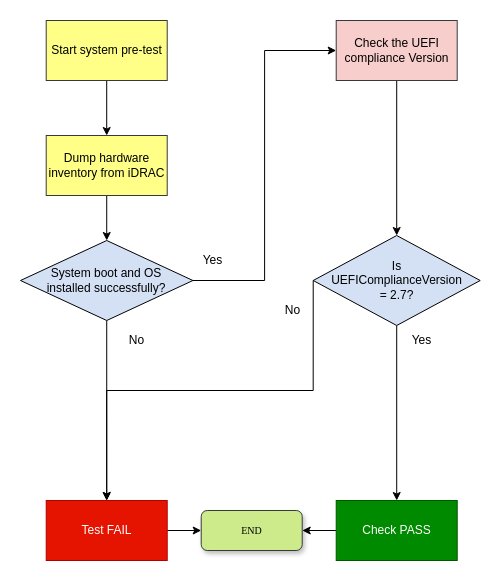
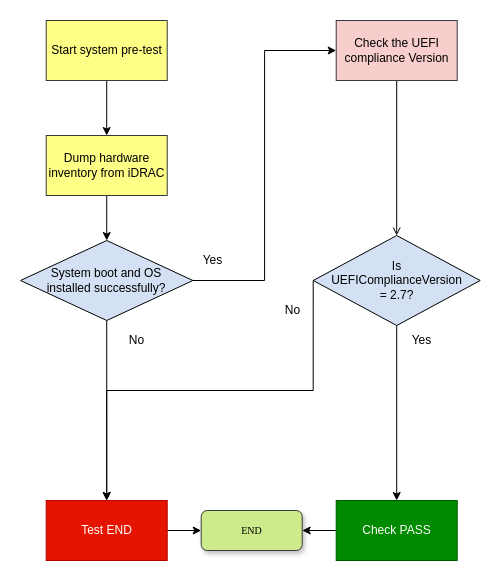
(397, 227) -> (397, 229)
(107, 531) -> (107, 531)
